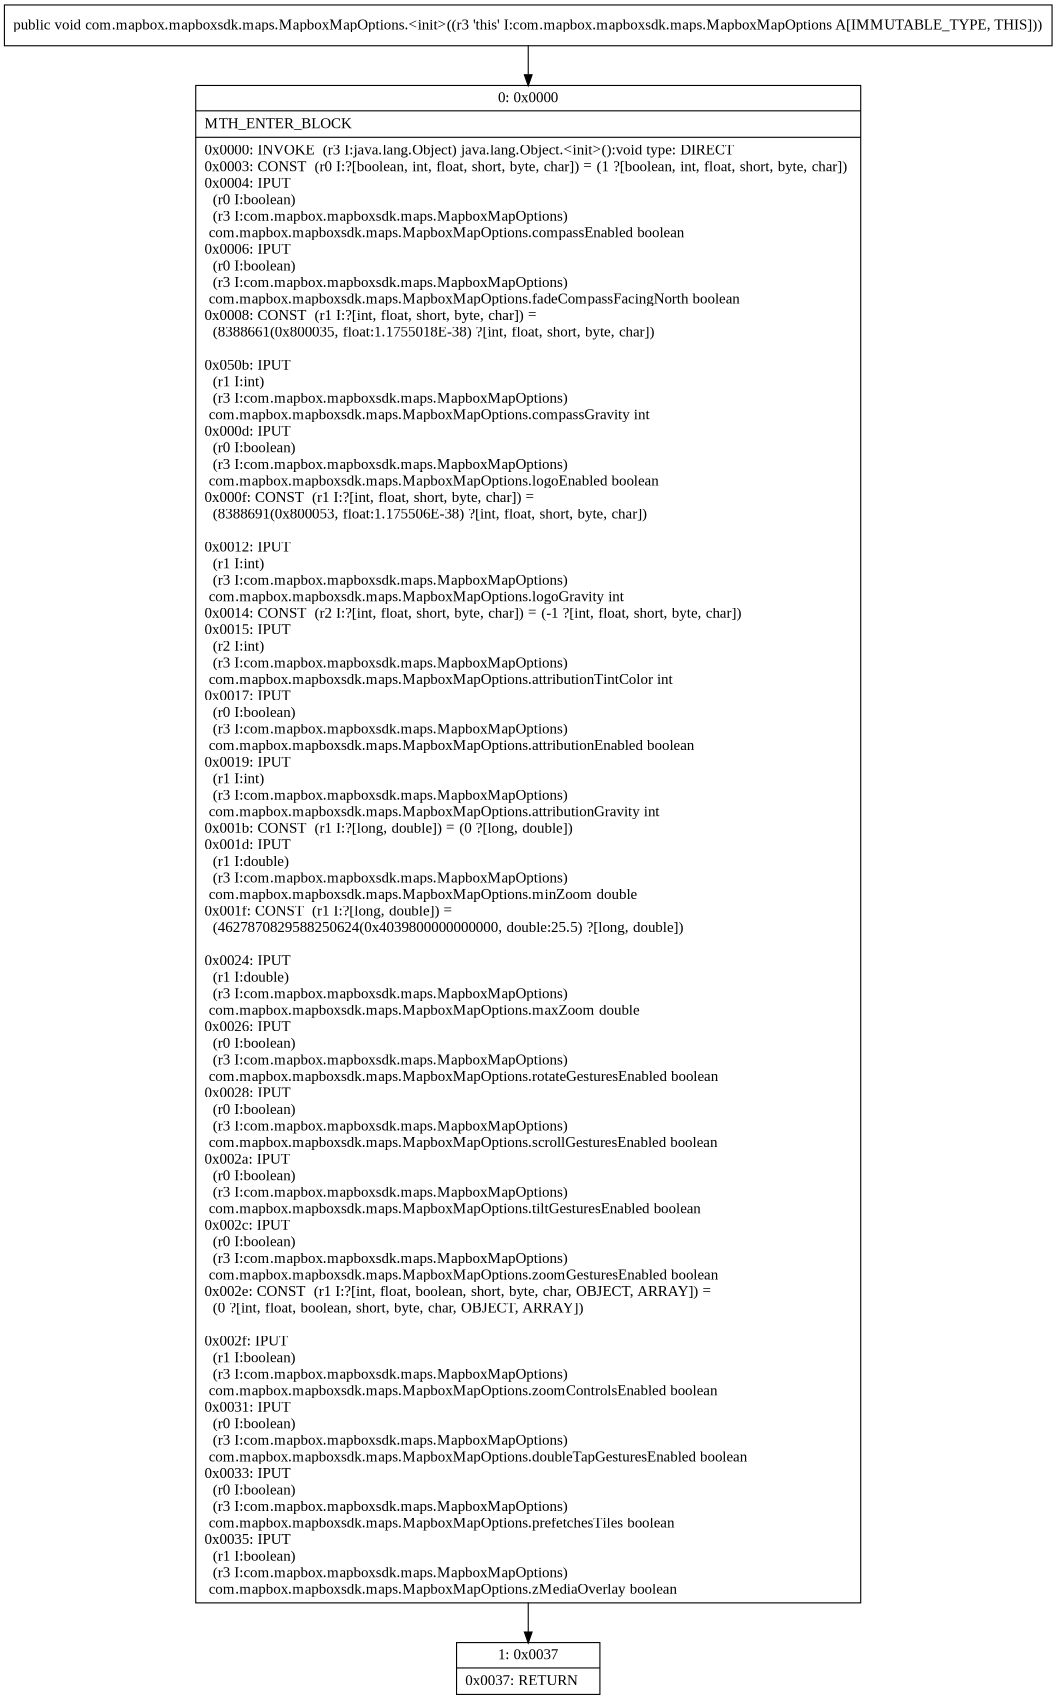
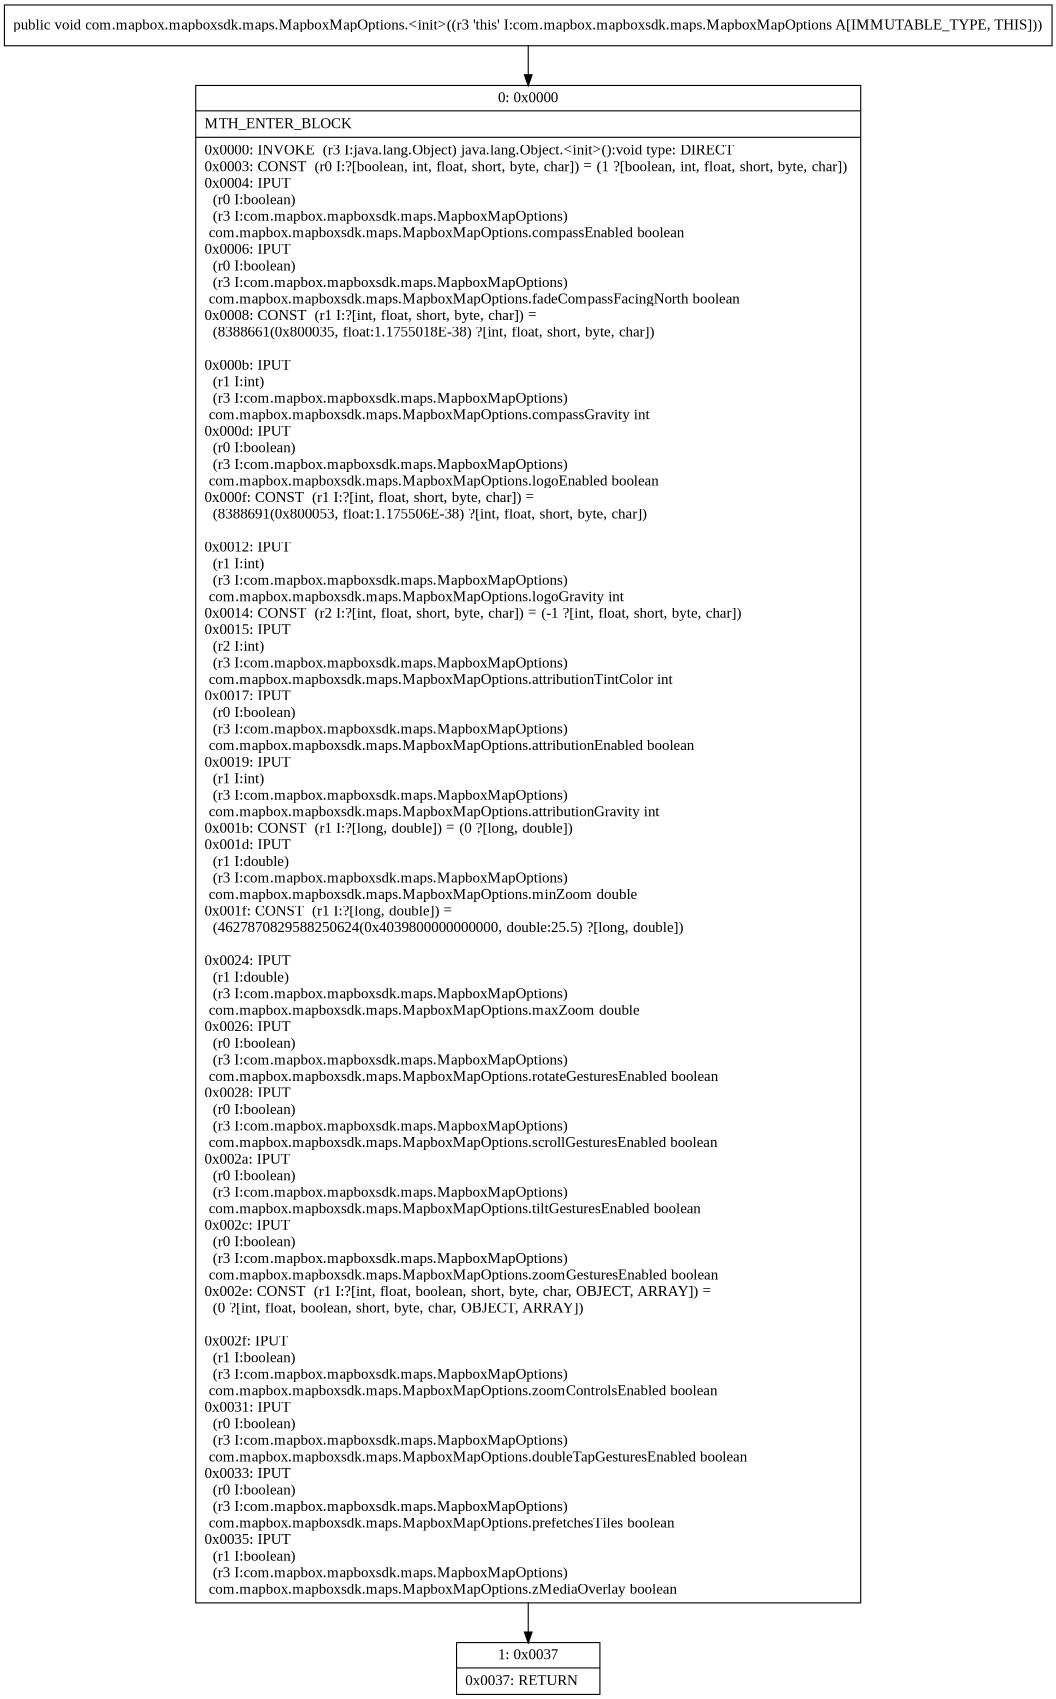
(252, 365) -> (252, 365)
